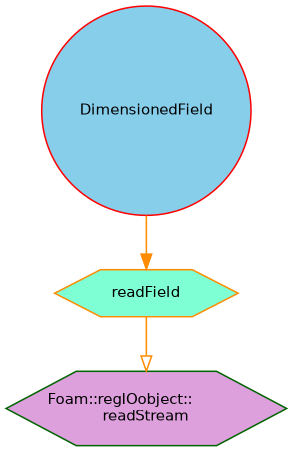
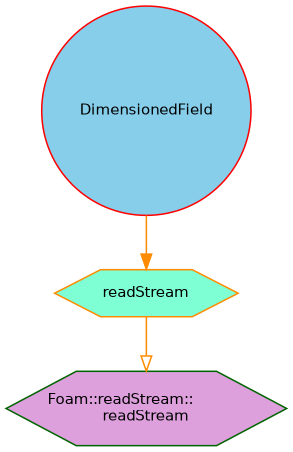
(146, 293) -> (146, 293)
(146, 408) -> (146, 408)
